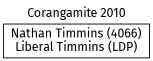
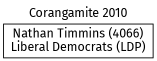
(77, 41) -> (78, 41)
